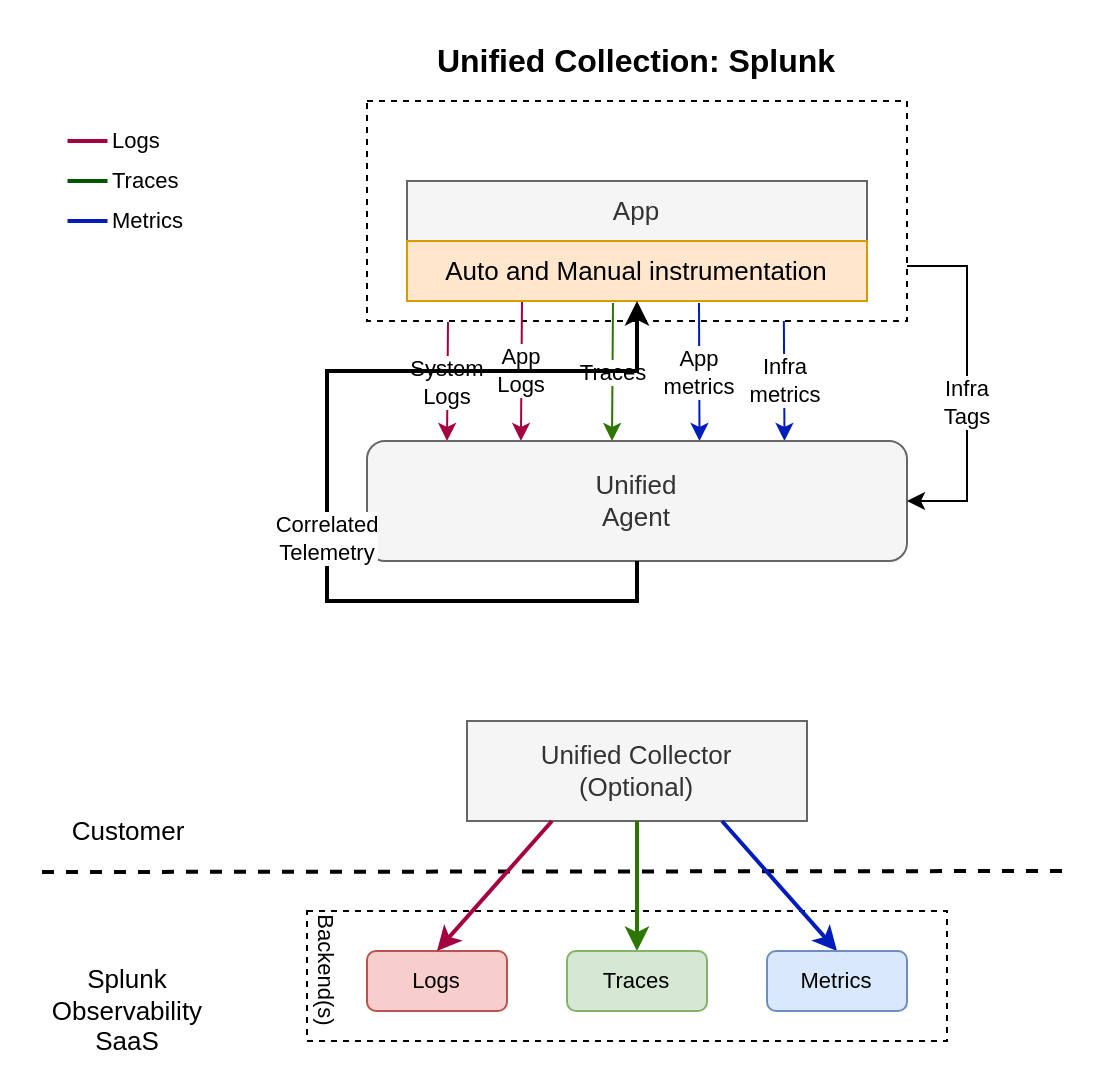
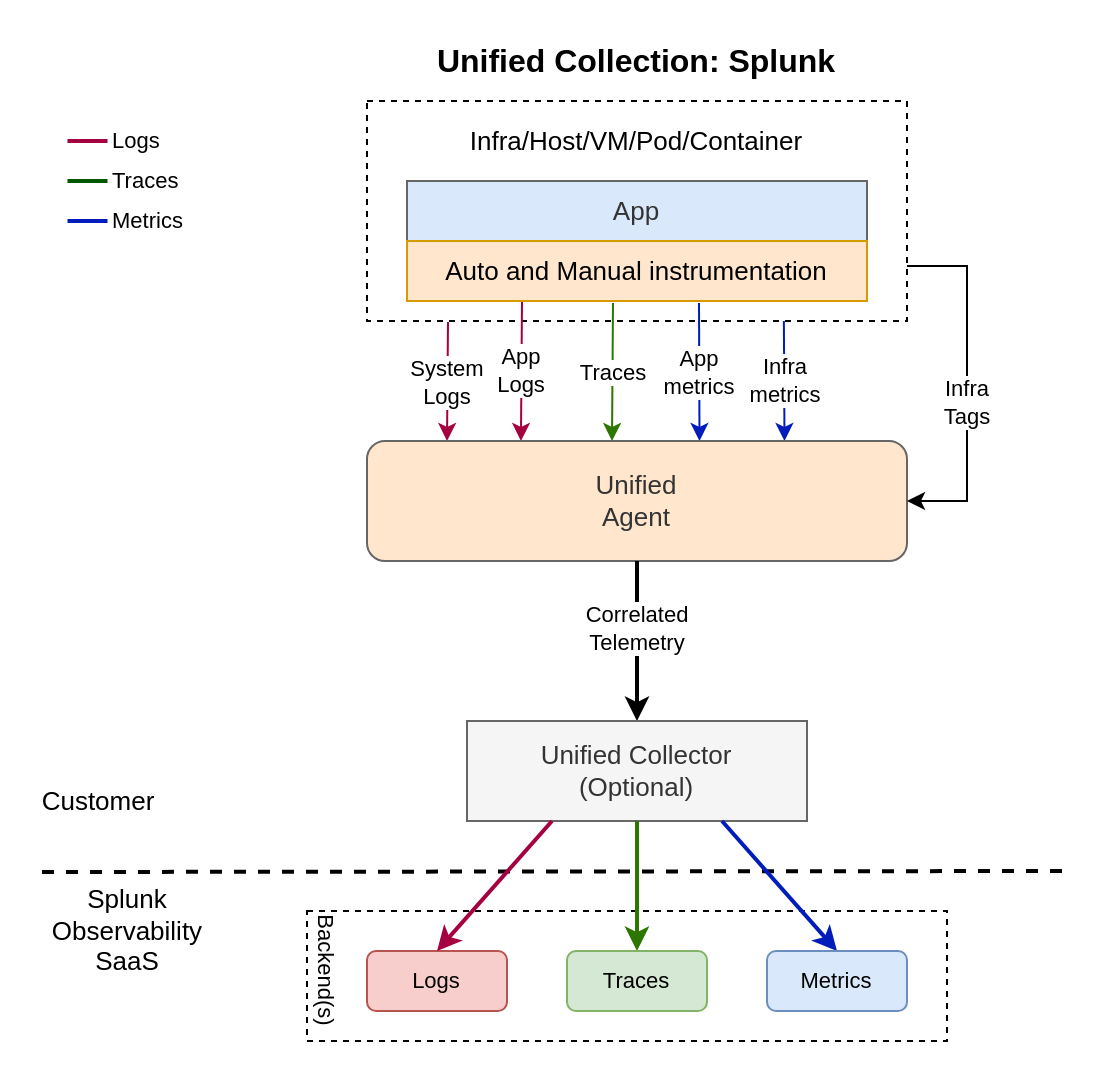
none -> (637, 141)
(637, 211) -> (637, 211)
(427, 371) -> (637, 670)
(637, 501) -> (637, 501)
(128, 831) -> (98, 801)
(128, 1011) -> (128, 931)
